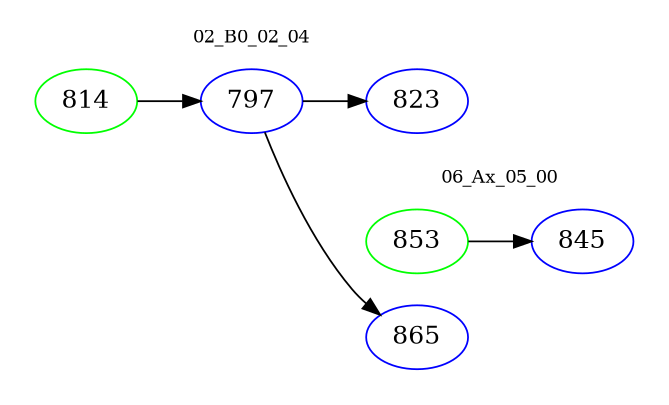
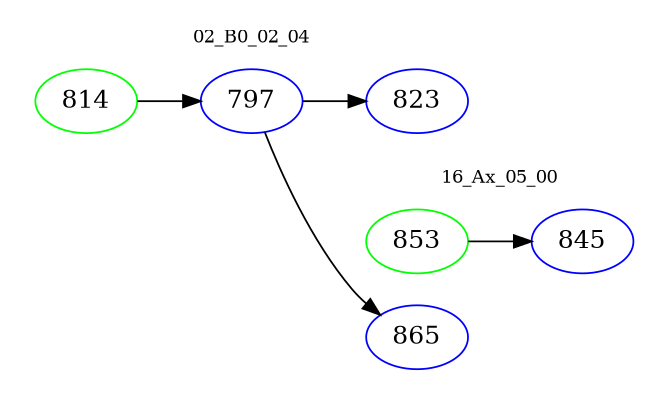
(500, 178) -> (500, 178)
